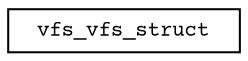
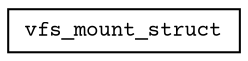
(124, 31) -> (124, 31)
